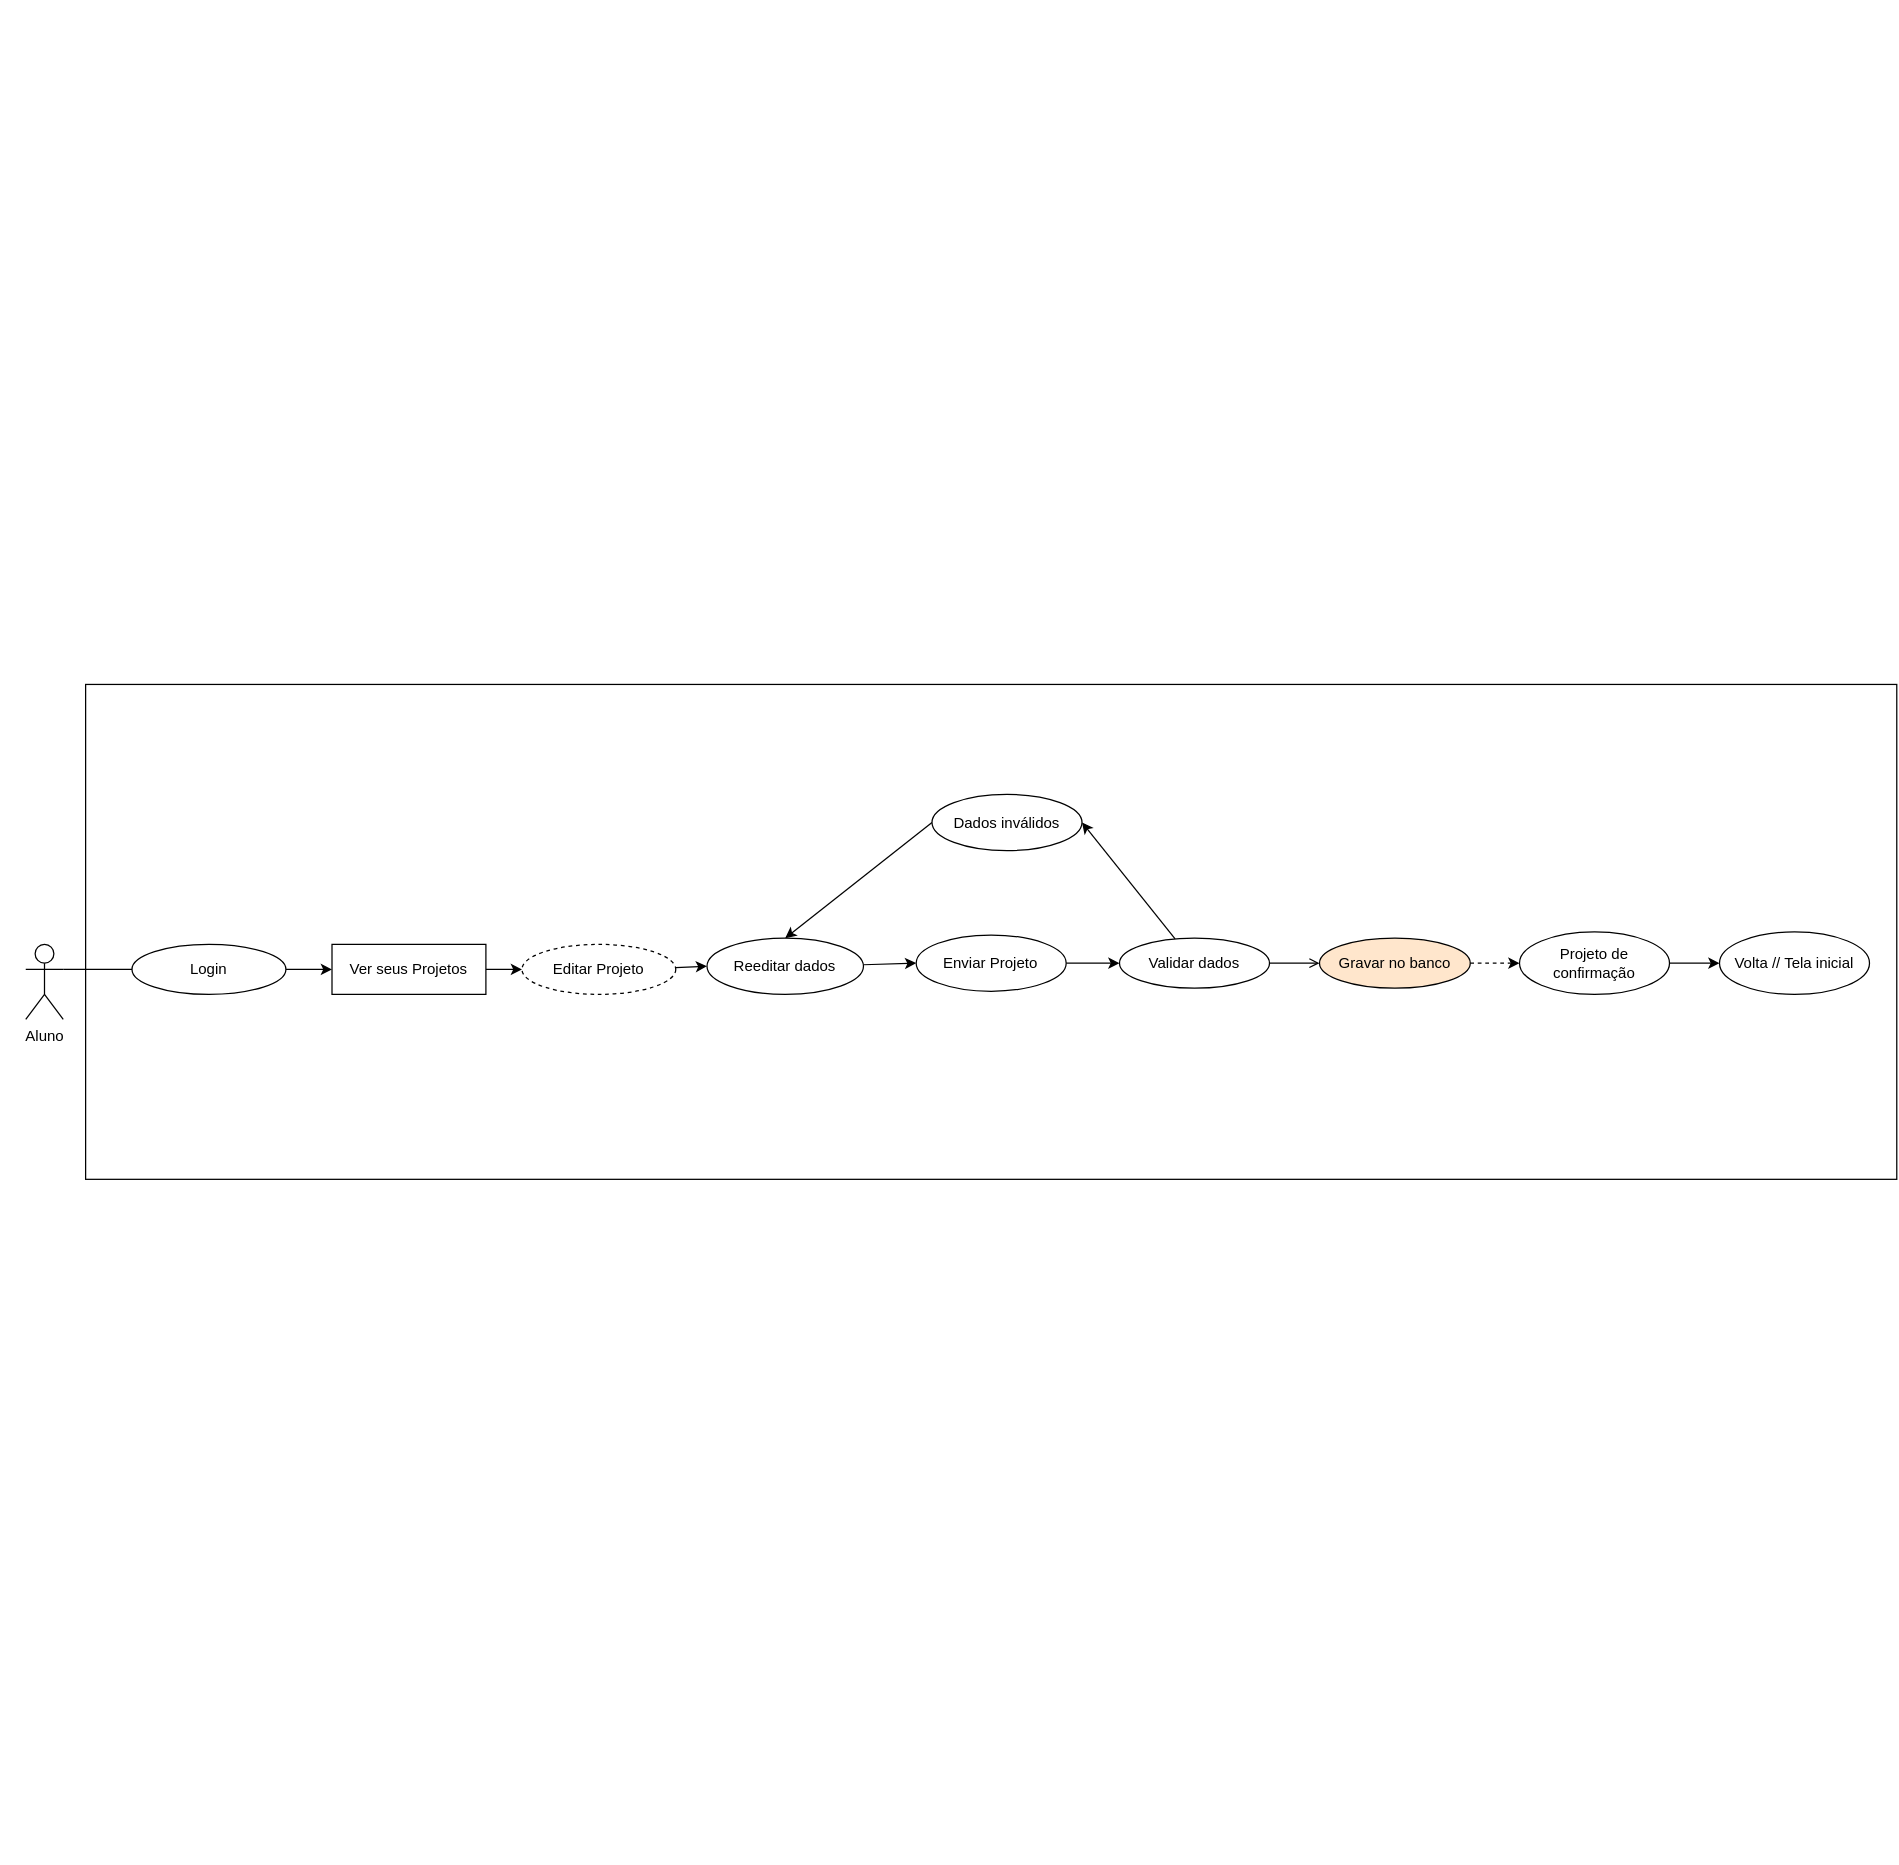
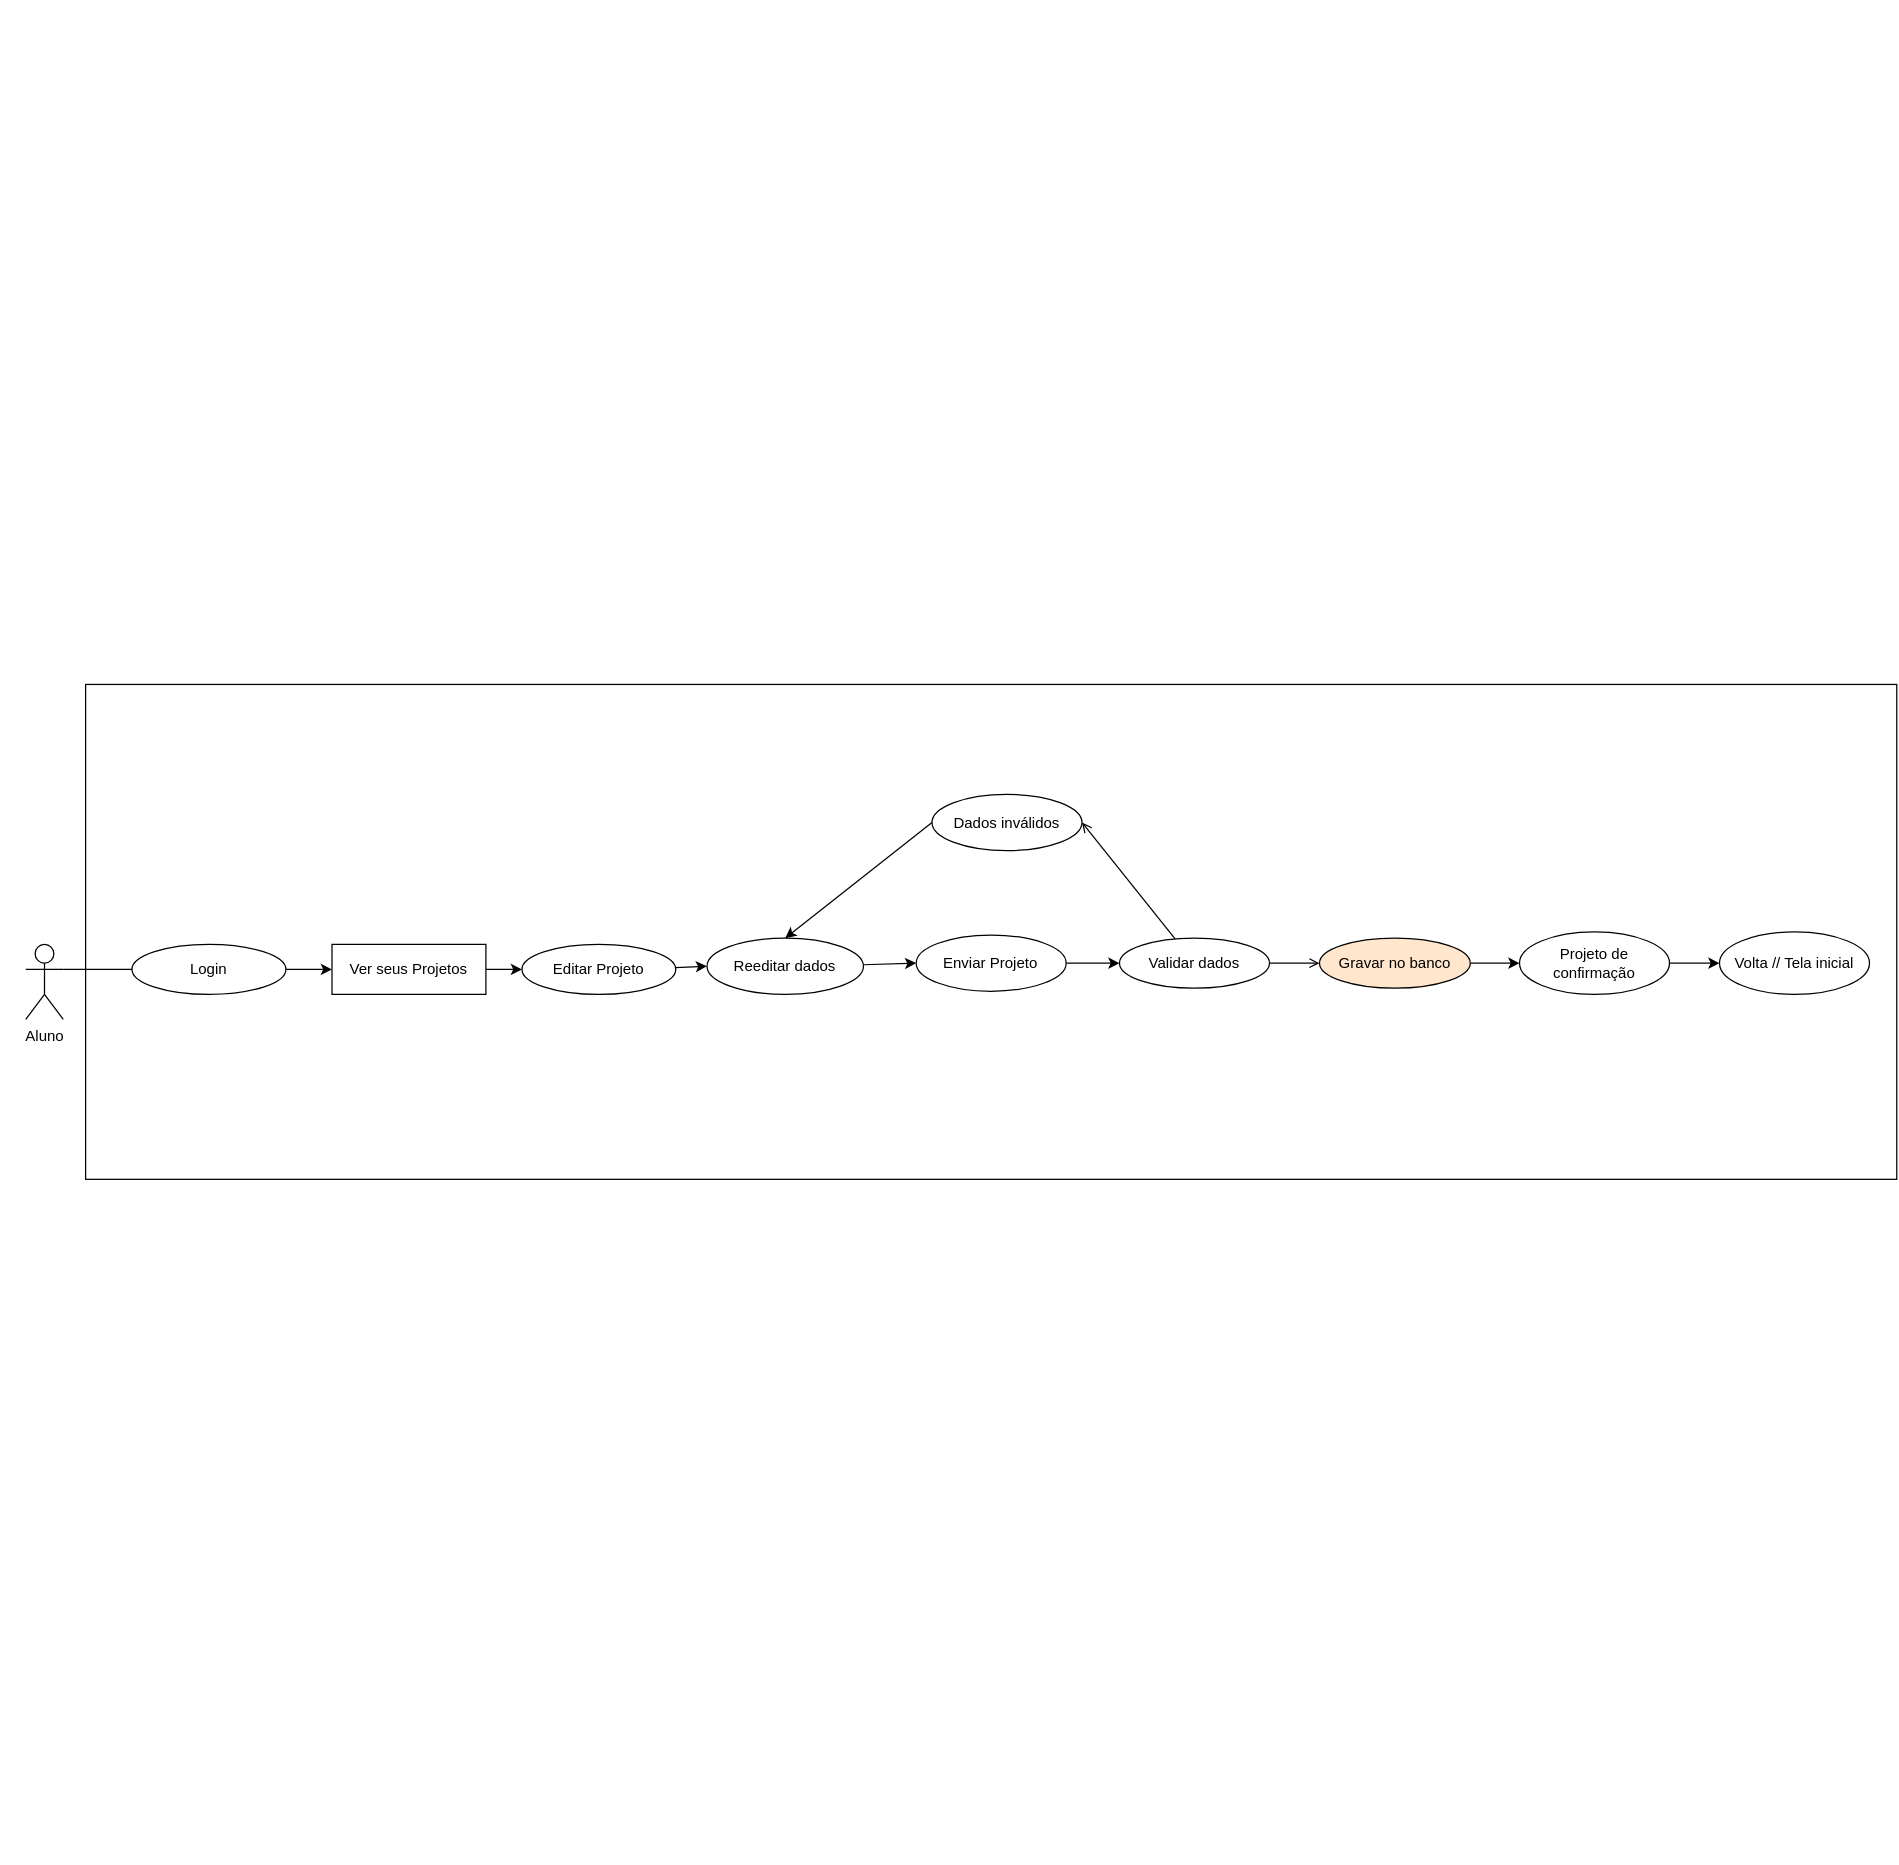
(1087, 829) -> (1086, 828)
(1490, 963) -> (1490, 963)
(599, 969) -> (599, 969)
